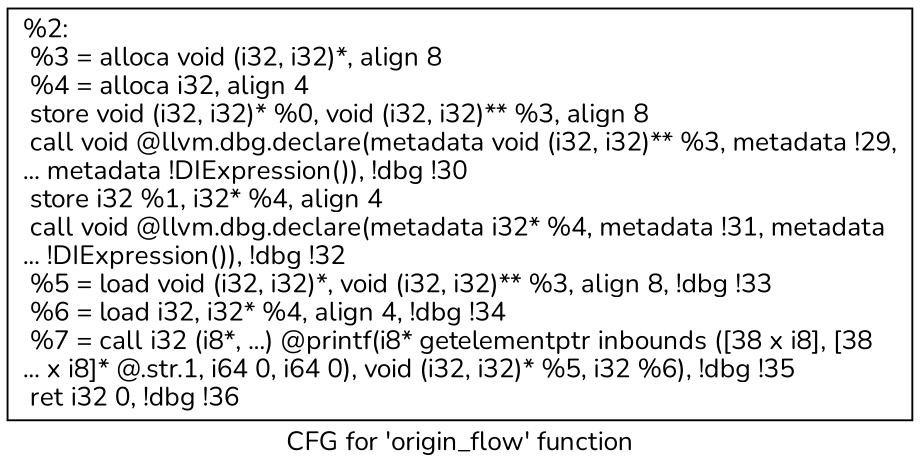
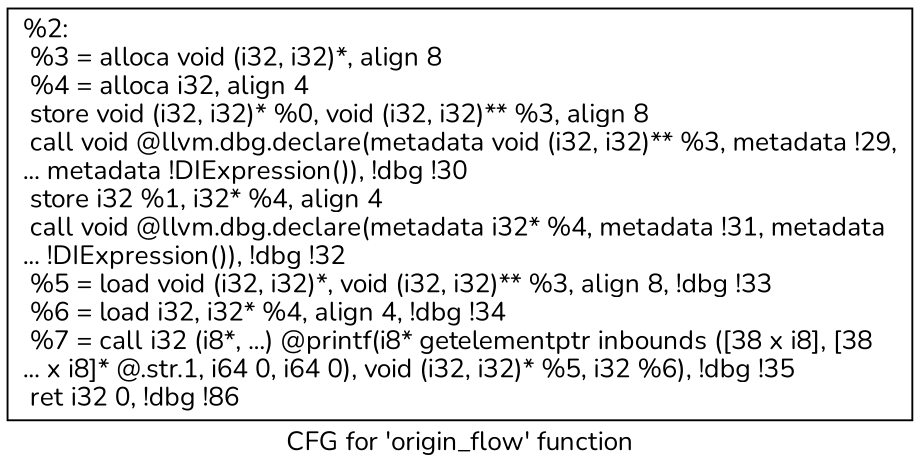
(131, 398) -> (131, 398)
